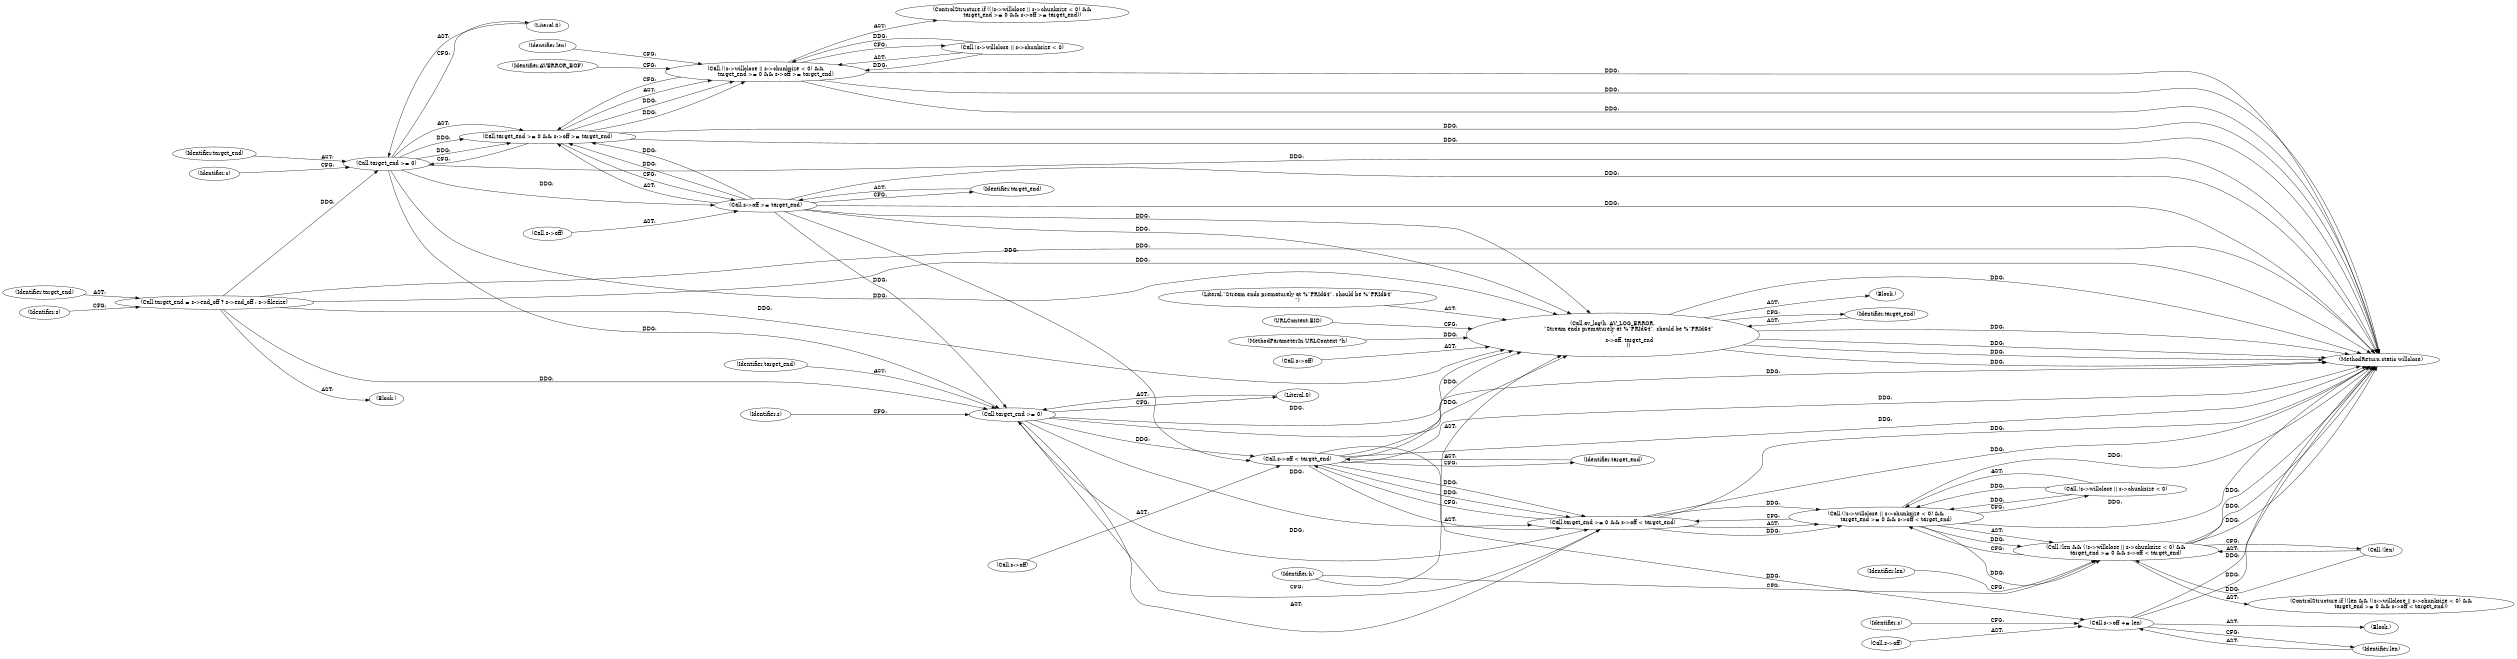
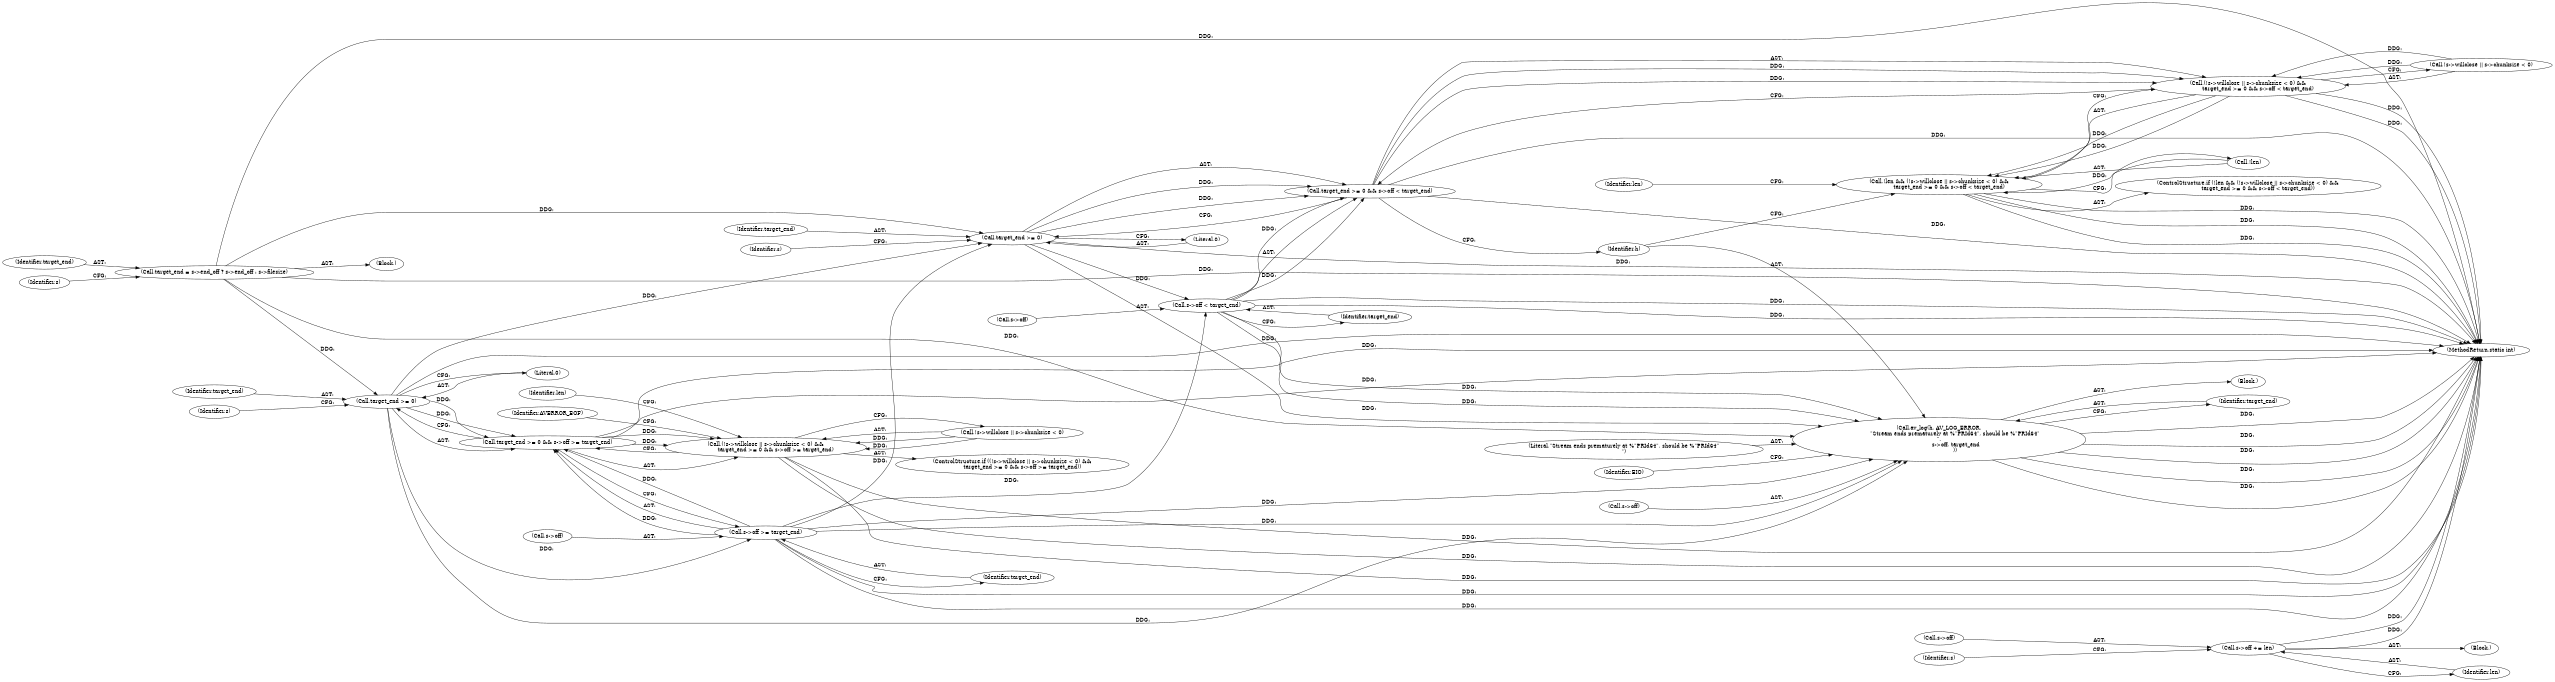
(1298, 321) -> (1624, 473)
(1298, 341) -> none
(2381, 360) -> (2481, 350)
(1429, 502) -> (1482, 248)
(1669, 565) -> none
